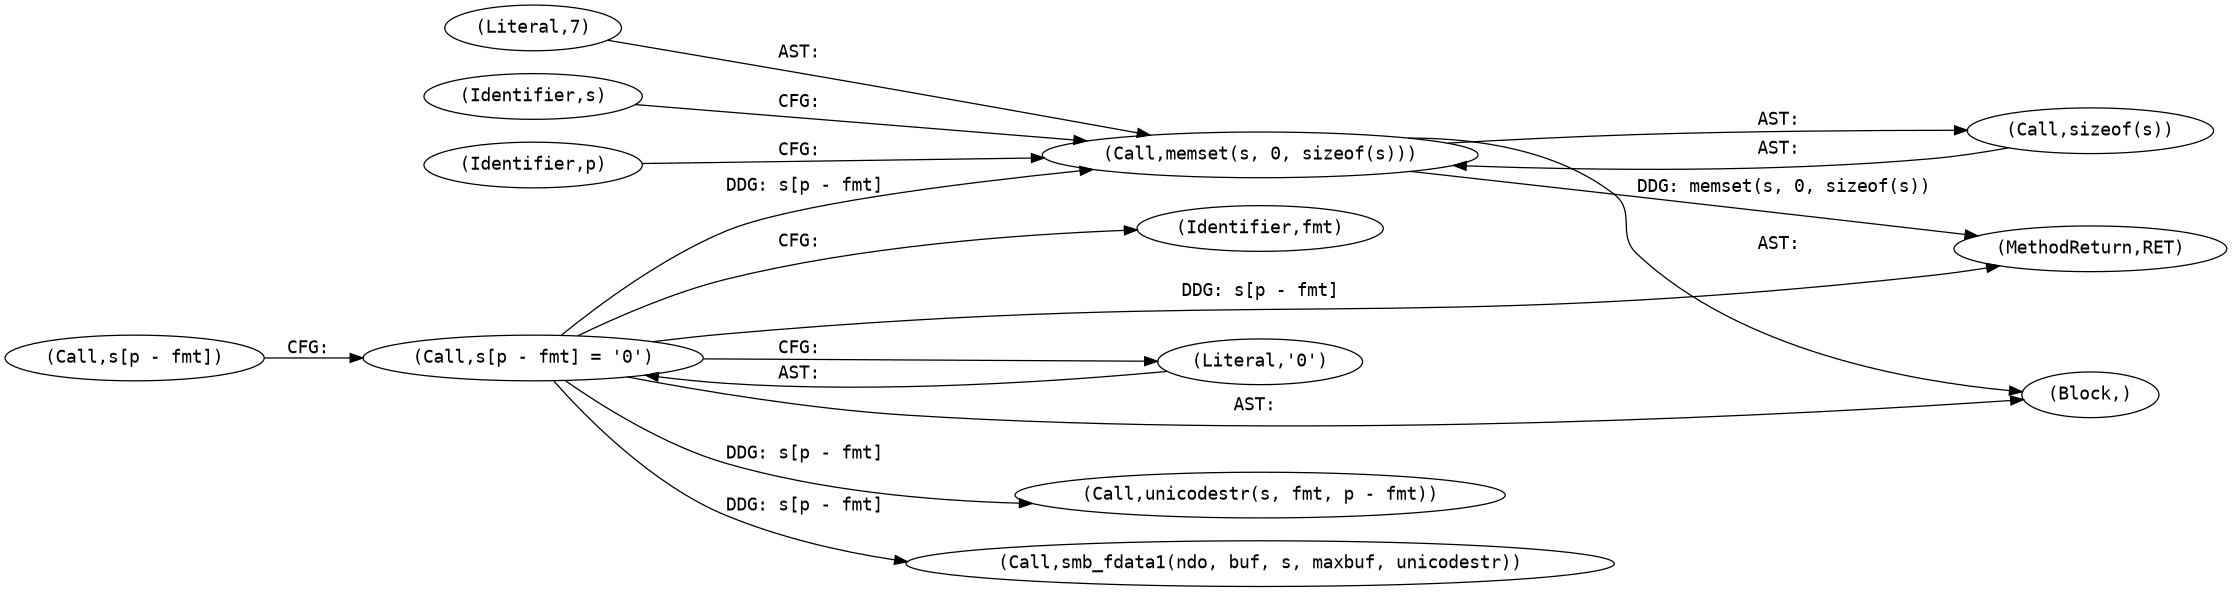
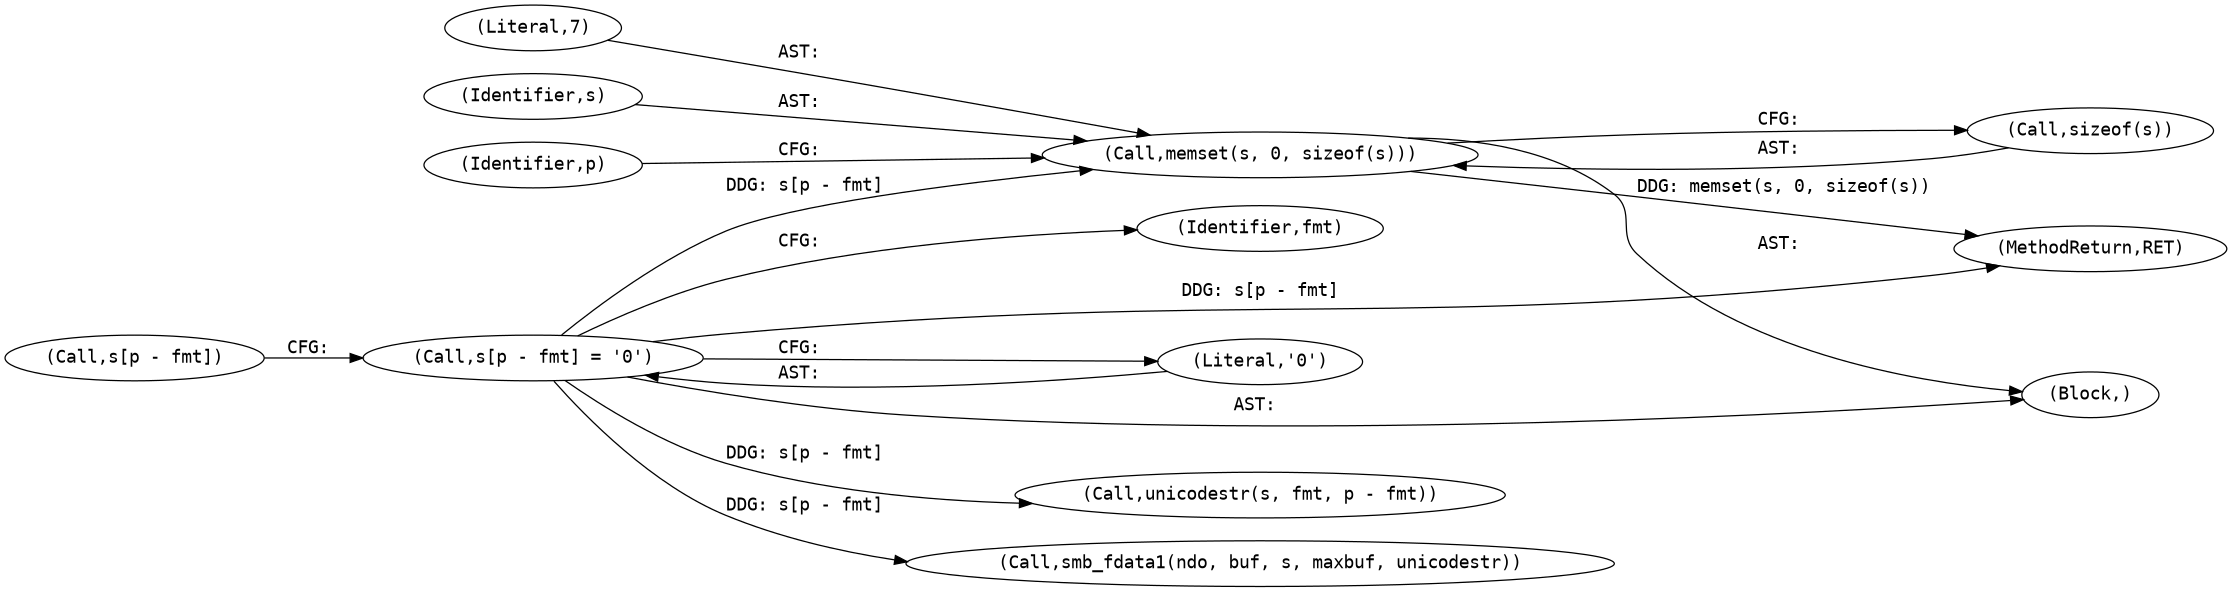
(805, 102) -> (805, 102)
(1784, 120) -> (1784, 120)
